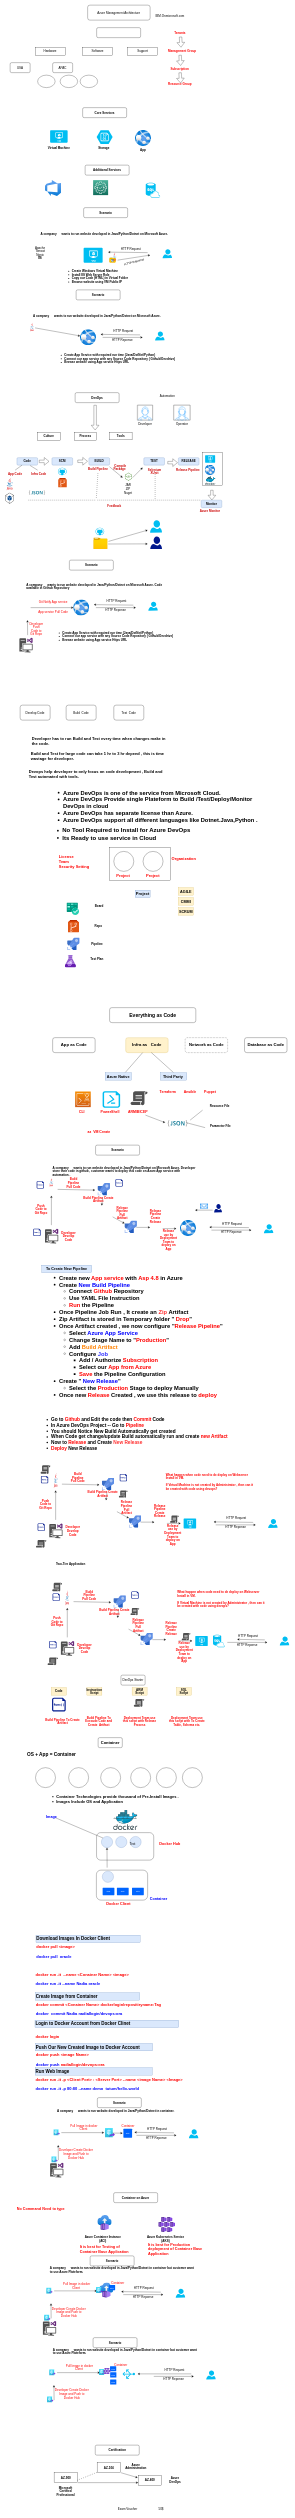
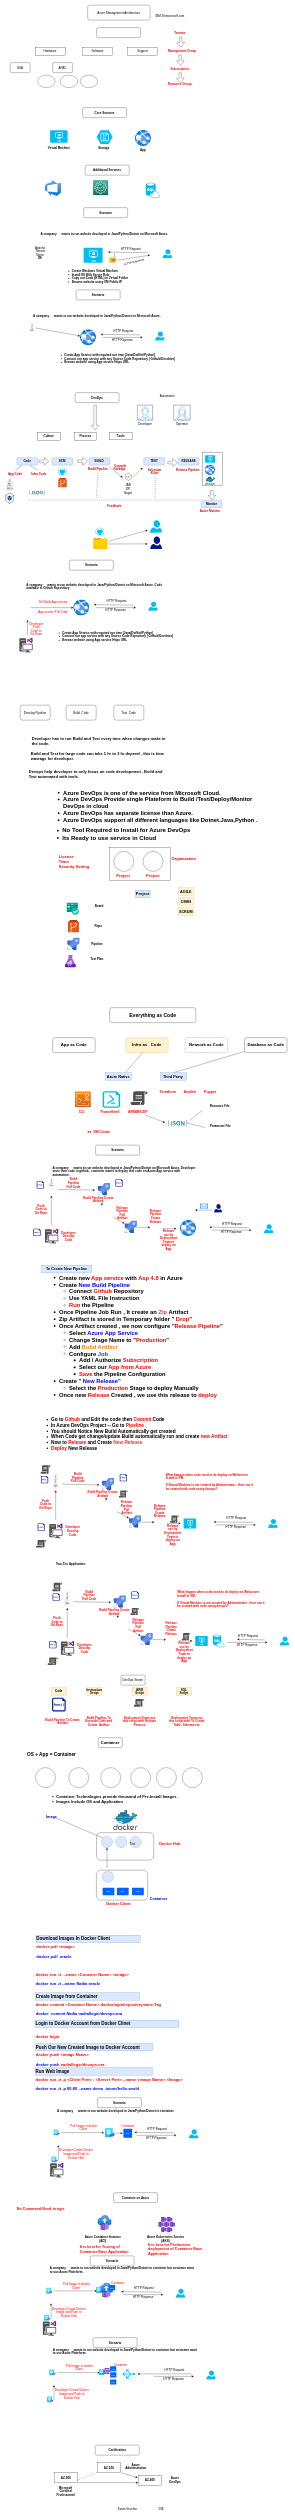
(35, 713) -> (35, 713)
(162, 1063) -> (208, 1062)
